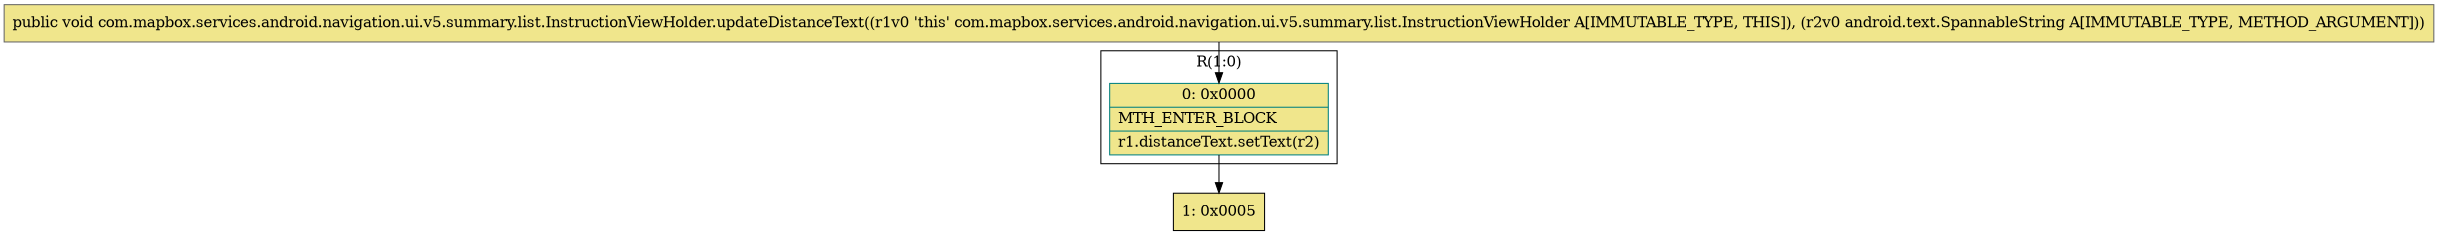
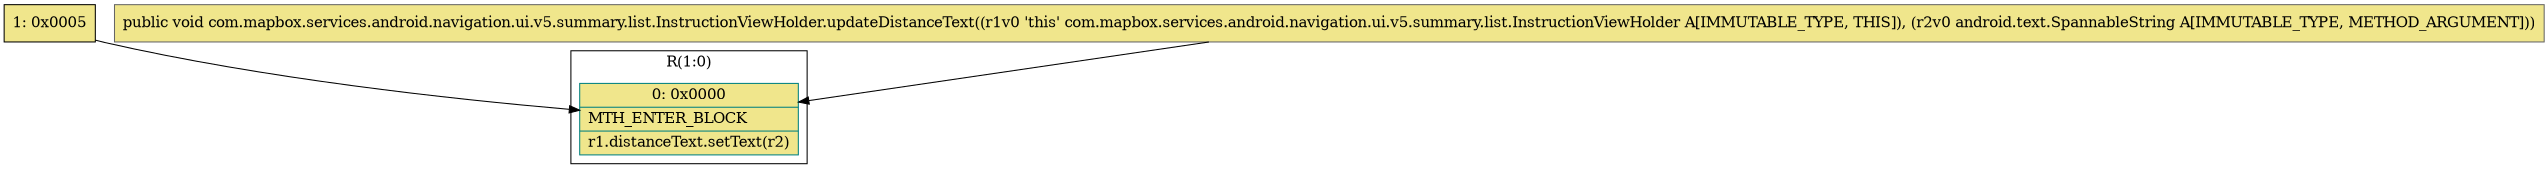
(1219, 170) -> (331, 83)
